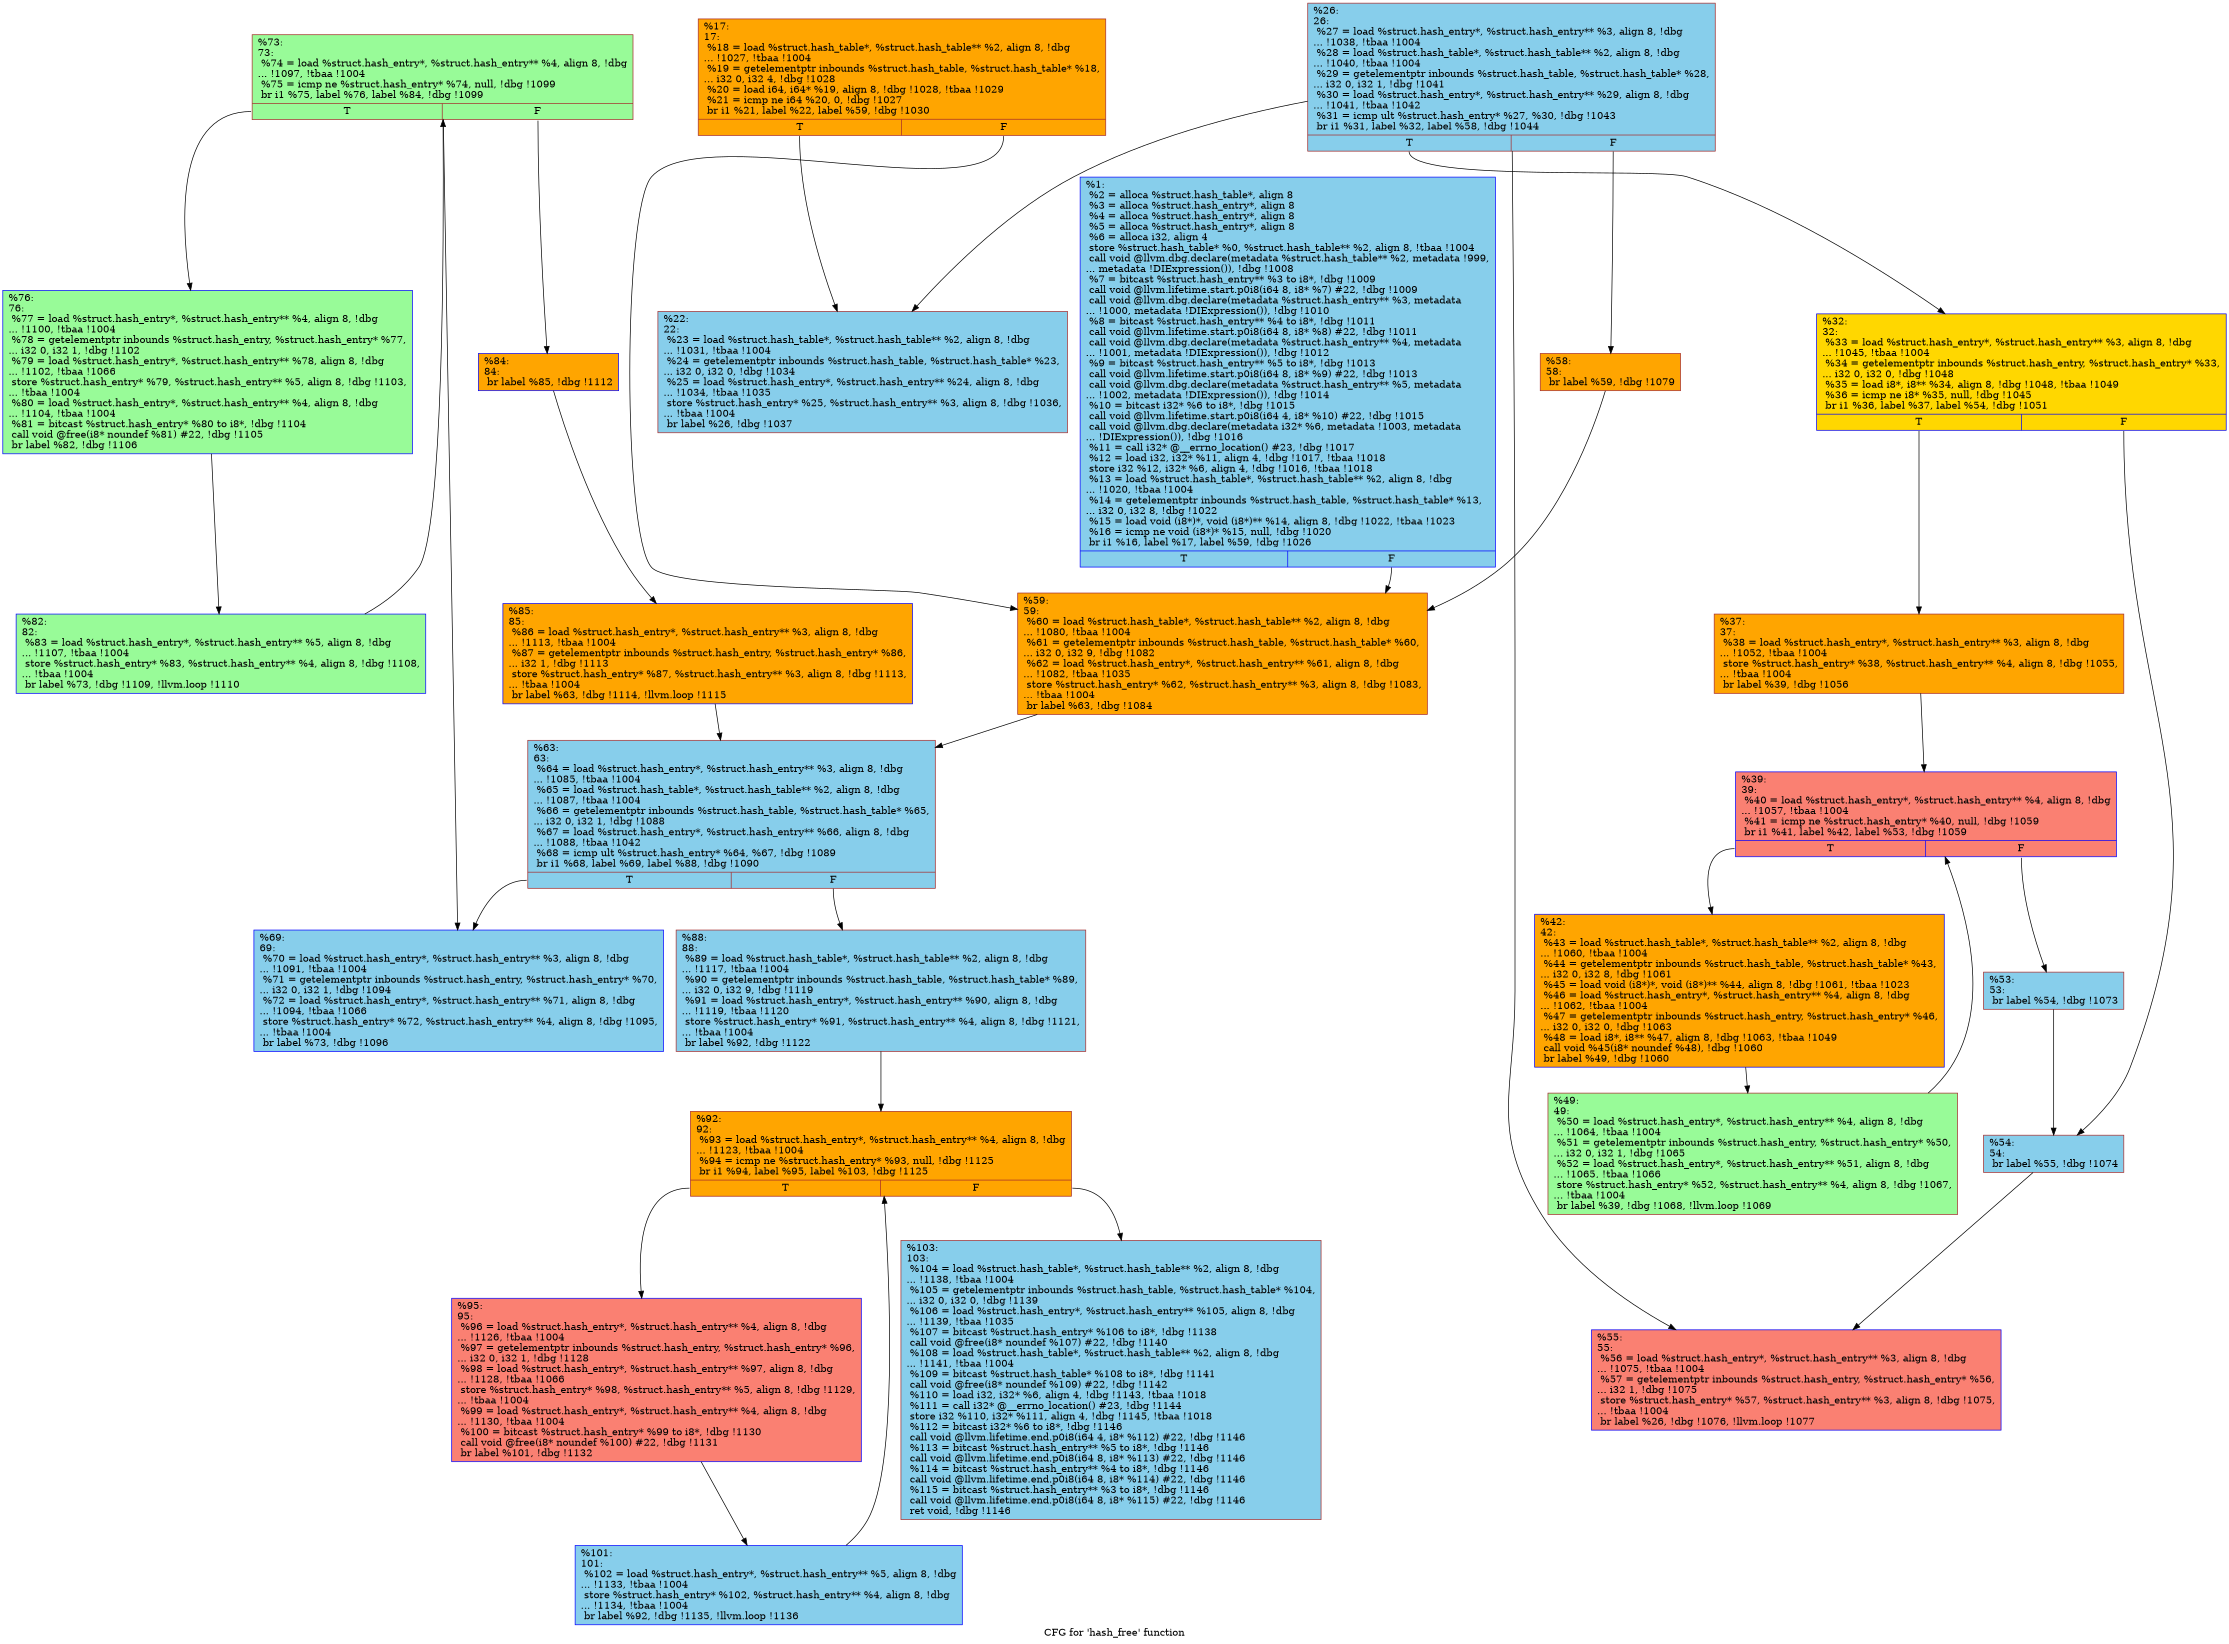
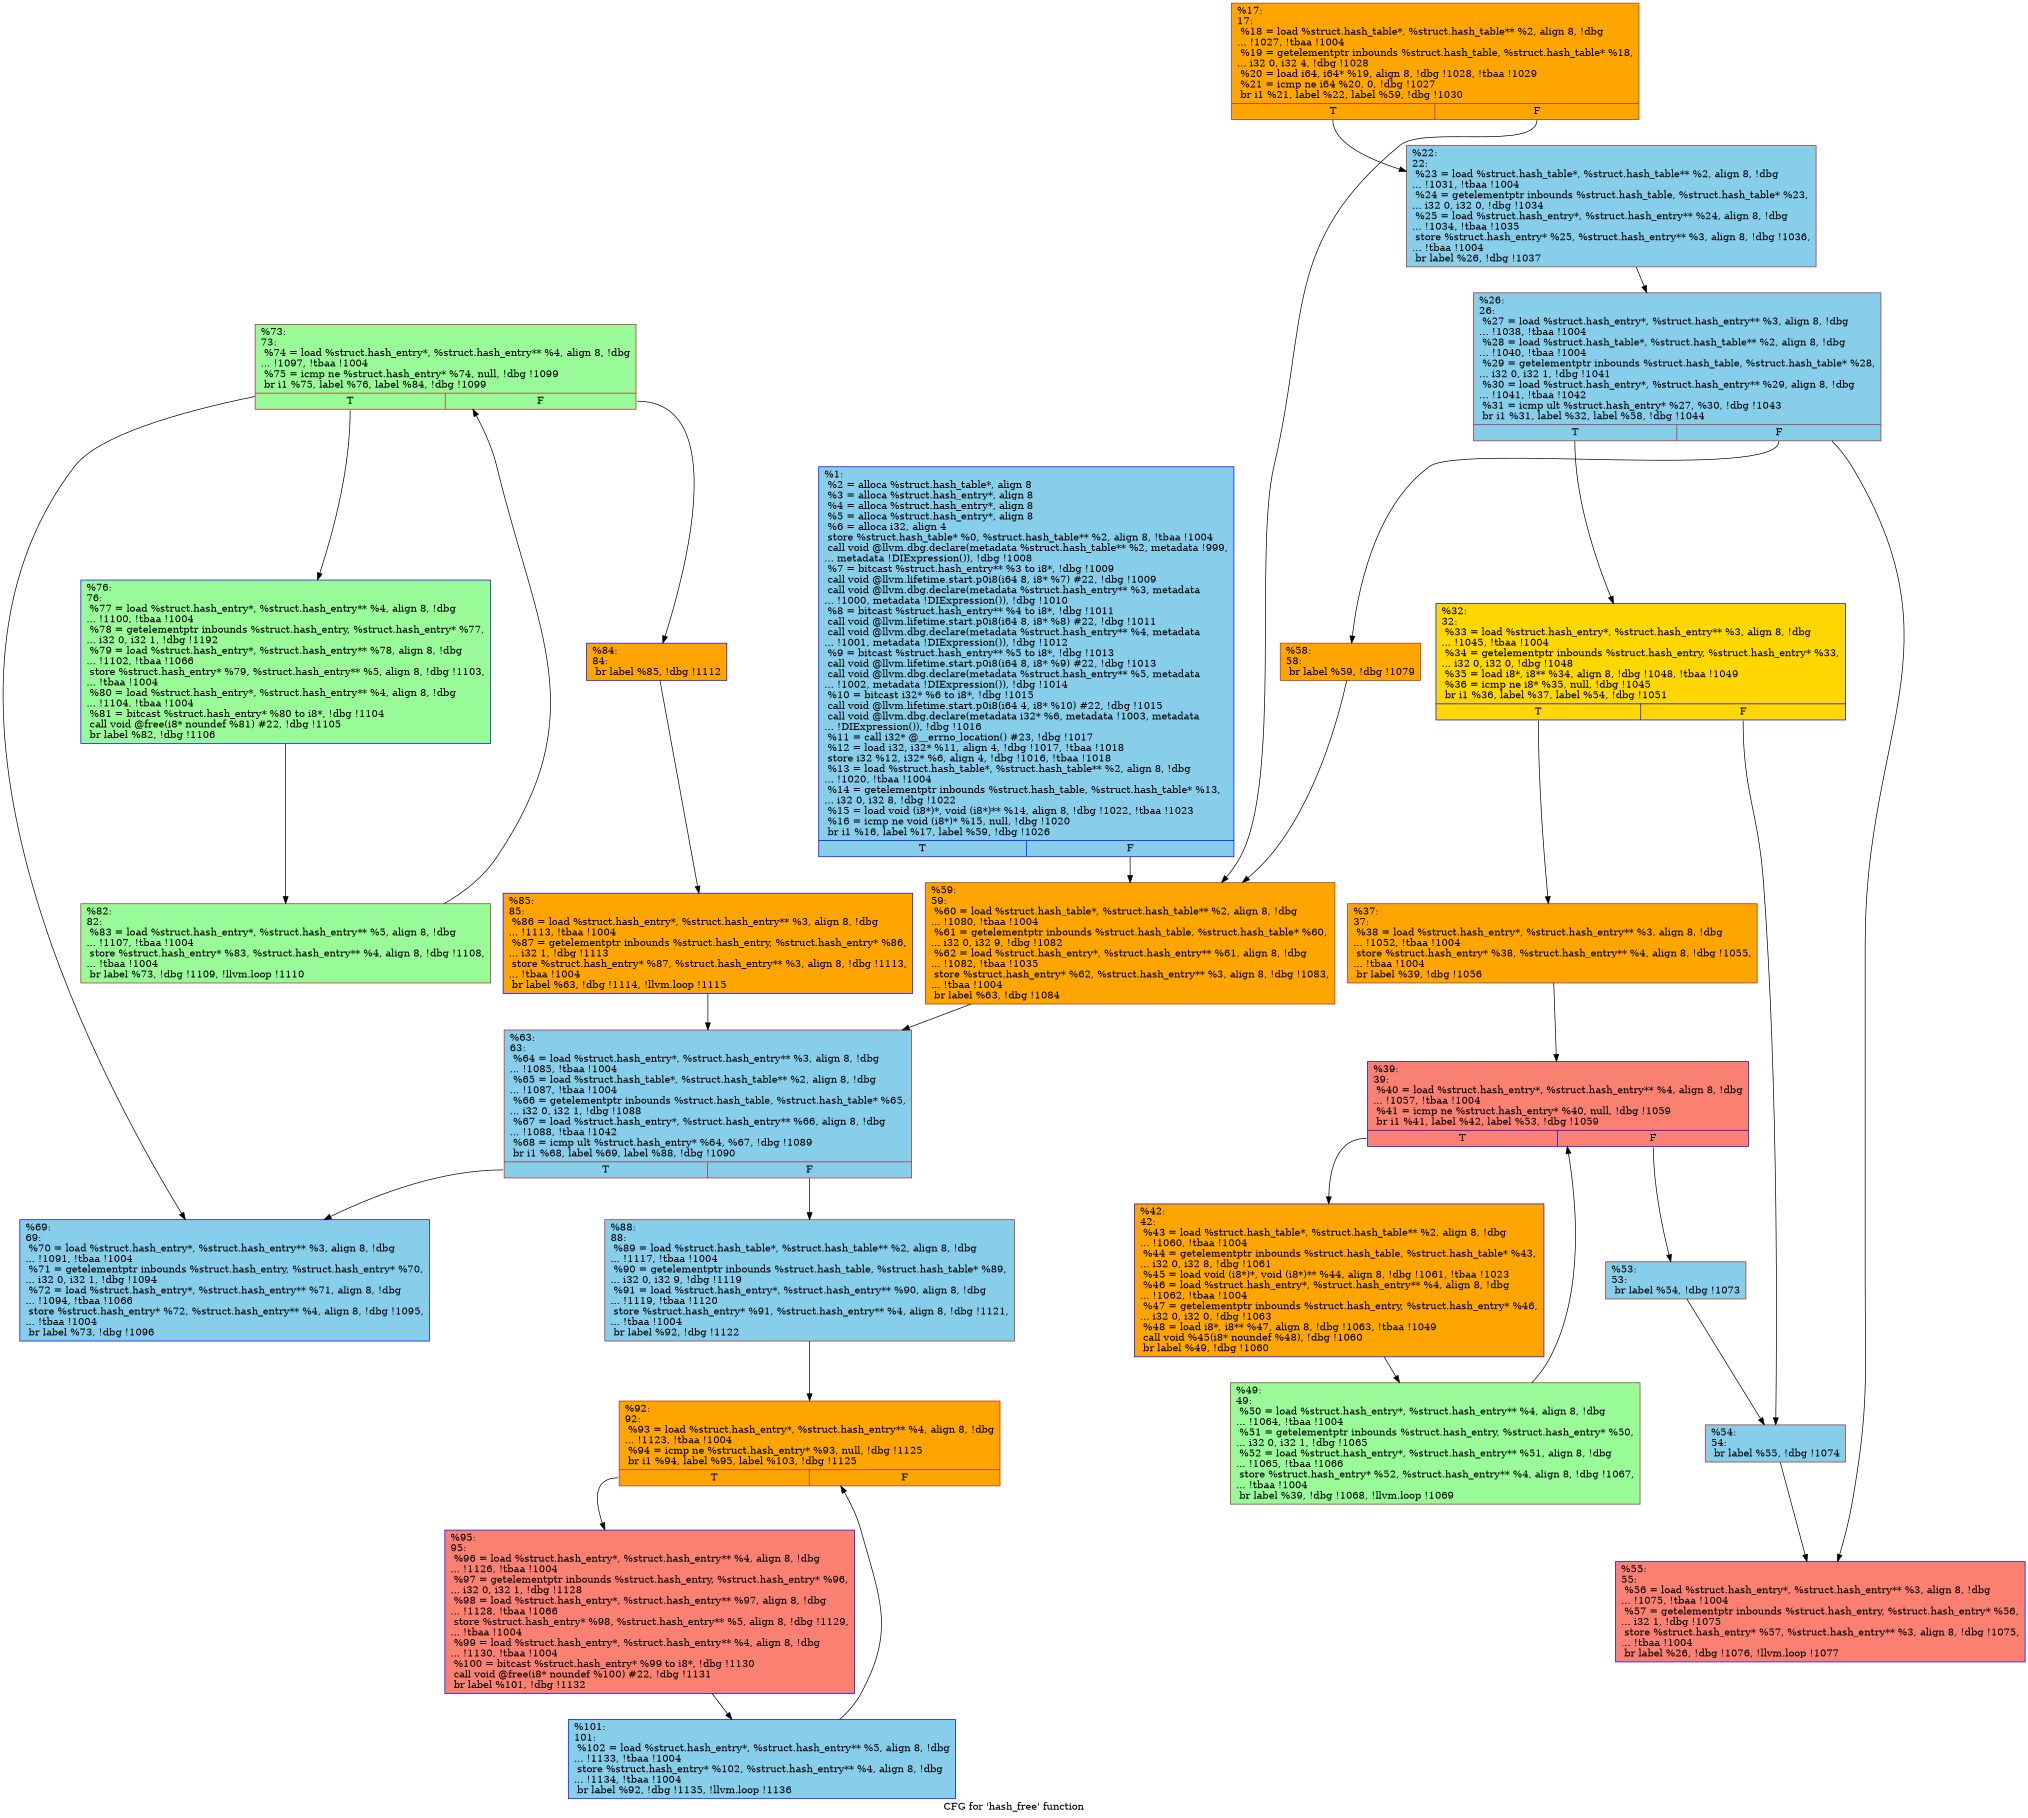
(1093, 167) -> (1640, 277)
(74, 351) -> (152, 640)
(221, 654) -> (286, 943)
(1111, 1380) -> none
